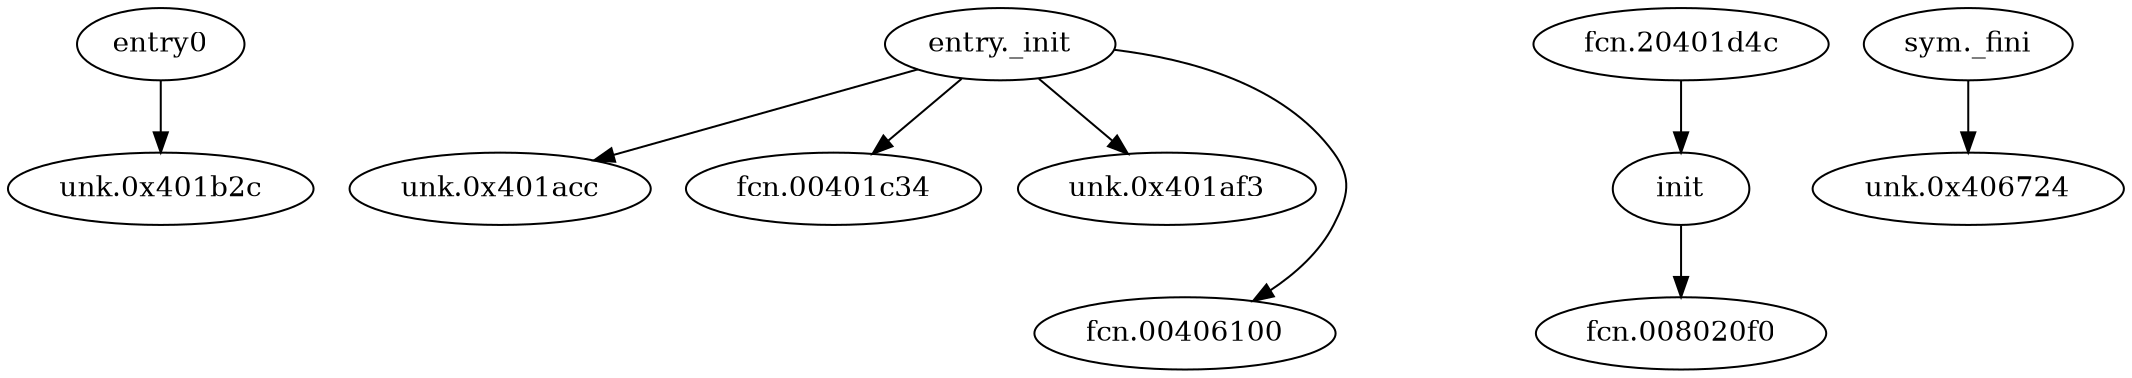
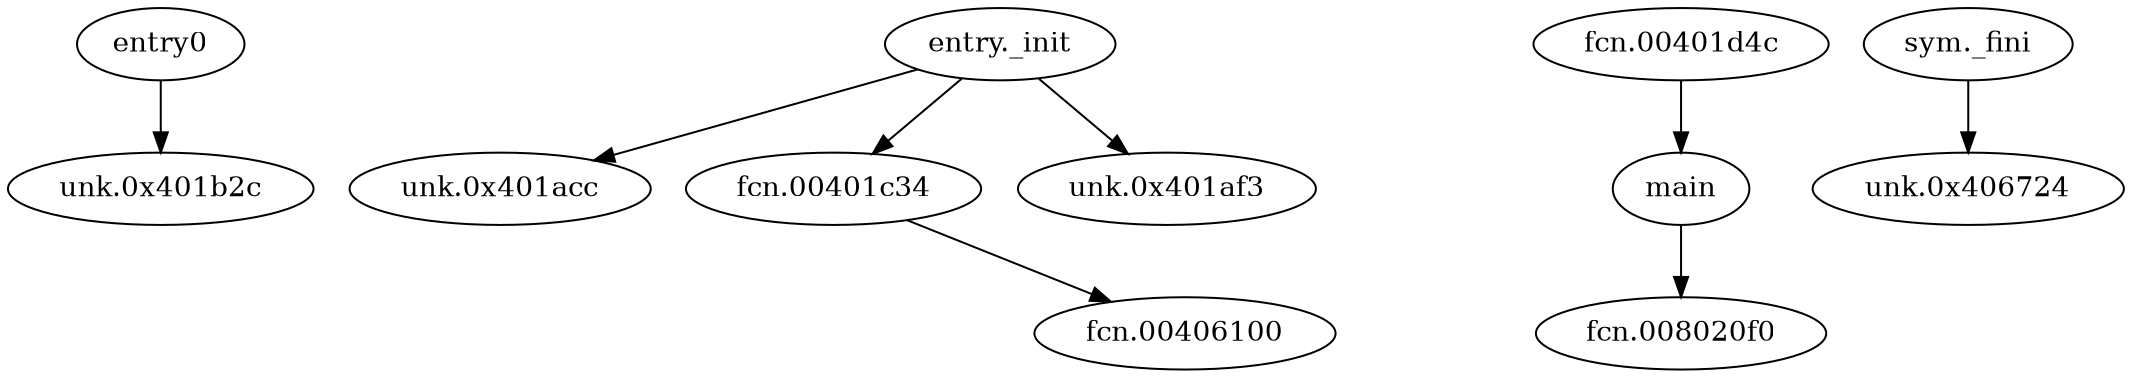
(1681, 44) -> (1681, 44)
(1307, 124) -> (1000, 257)
(1681, 189) -> (1681, 189)
